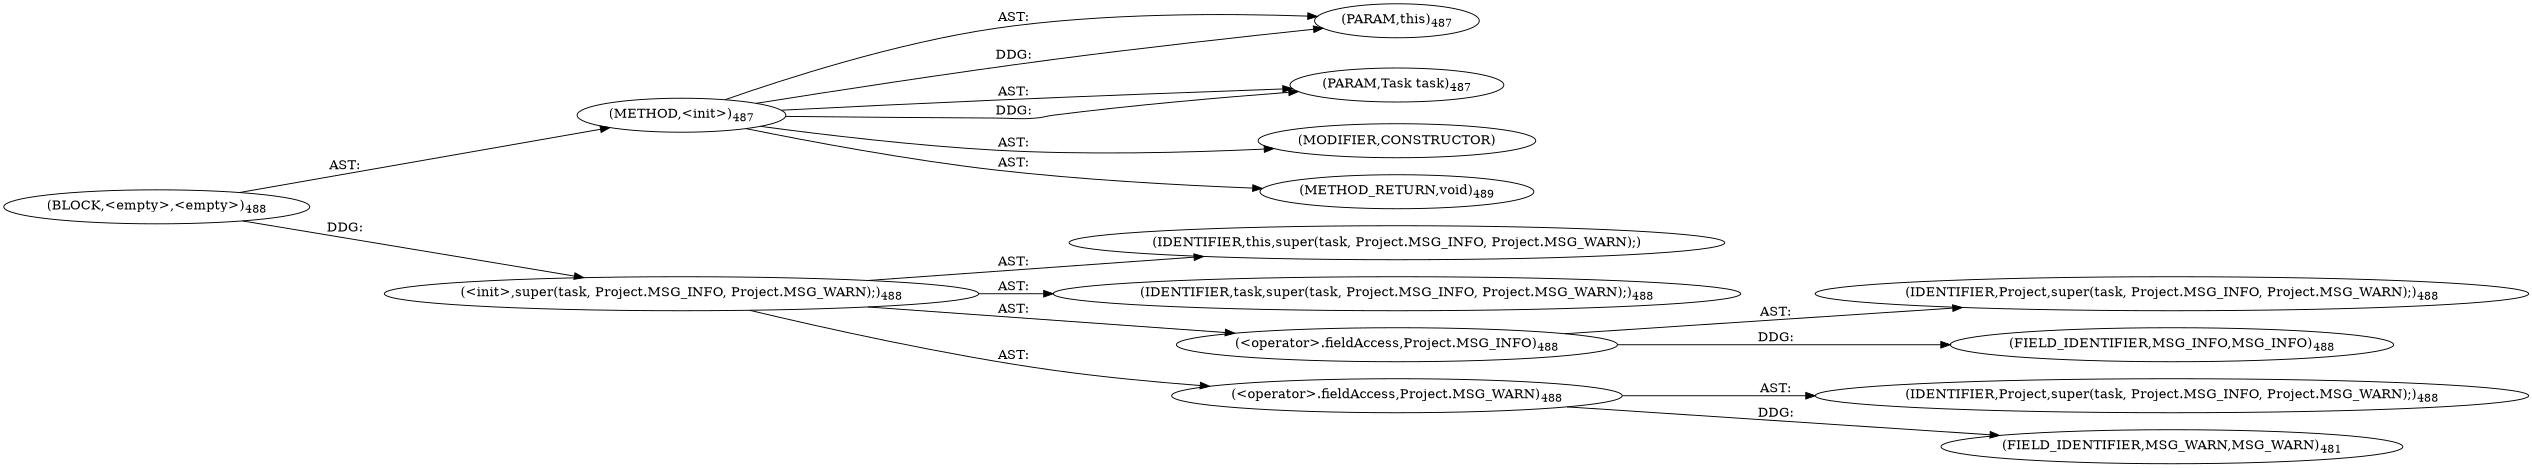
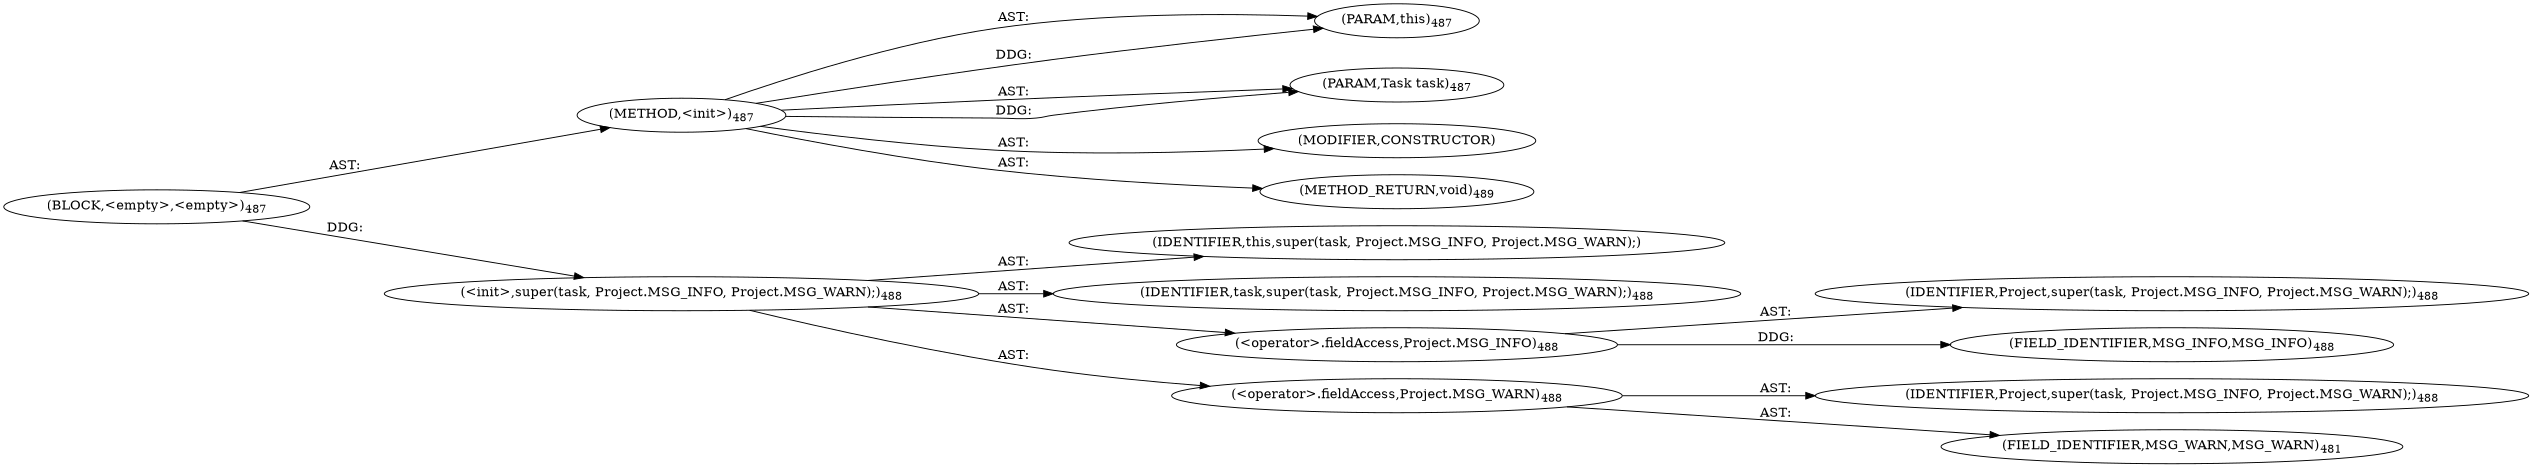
(256, 205) -> (256, 205)
(1778, 413) -> (1778, 413)
